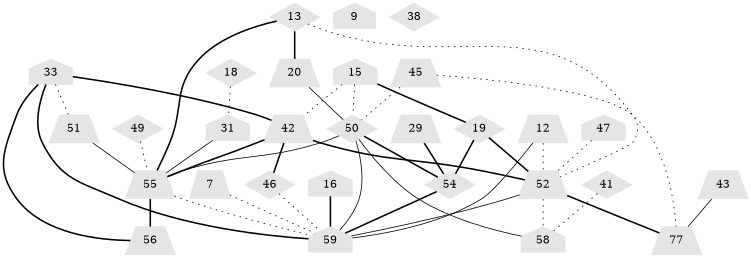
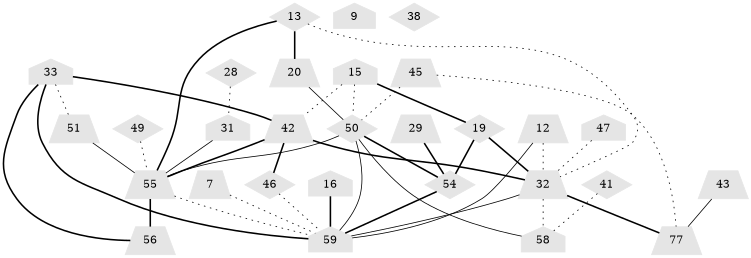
(231, 73) -> (231, 73)
(543, 185) -> (543, 185)
